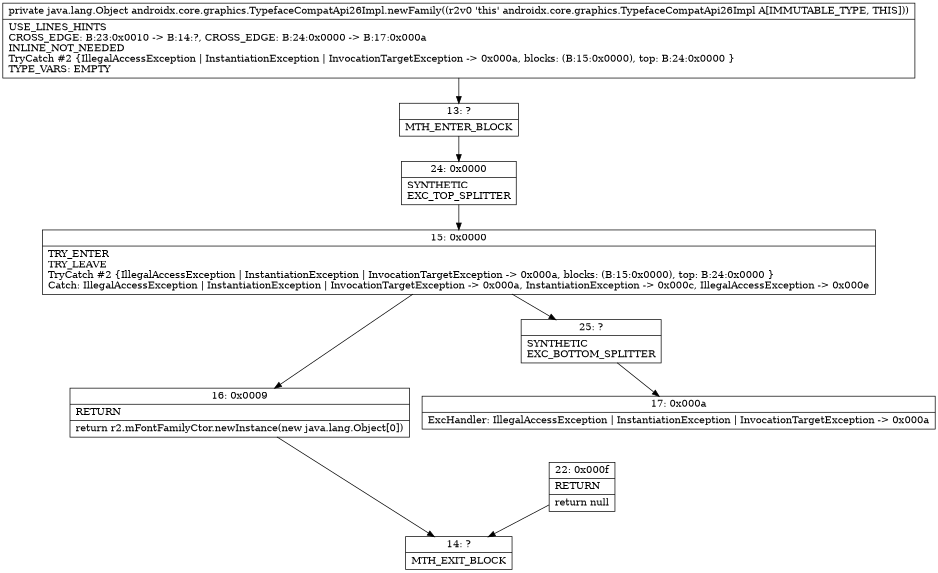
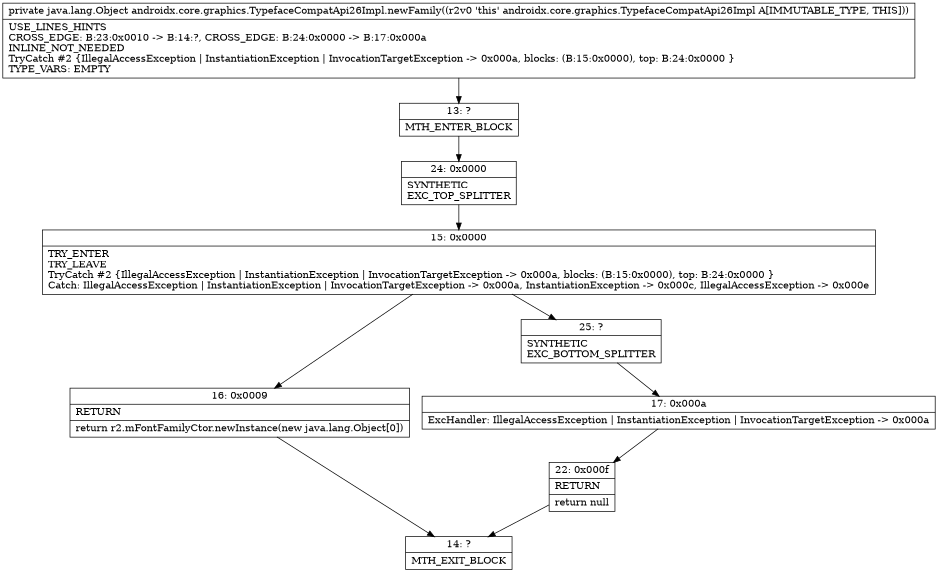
none -> (639, 444)
